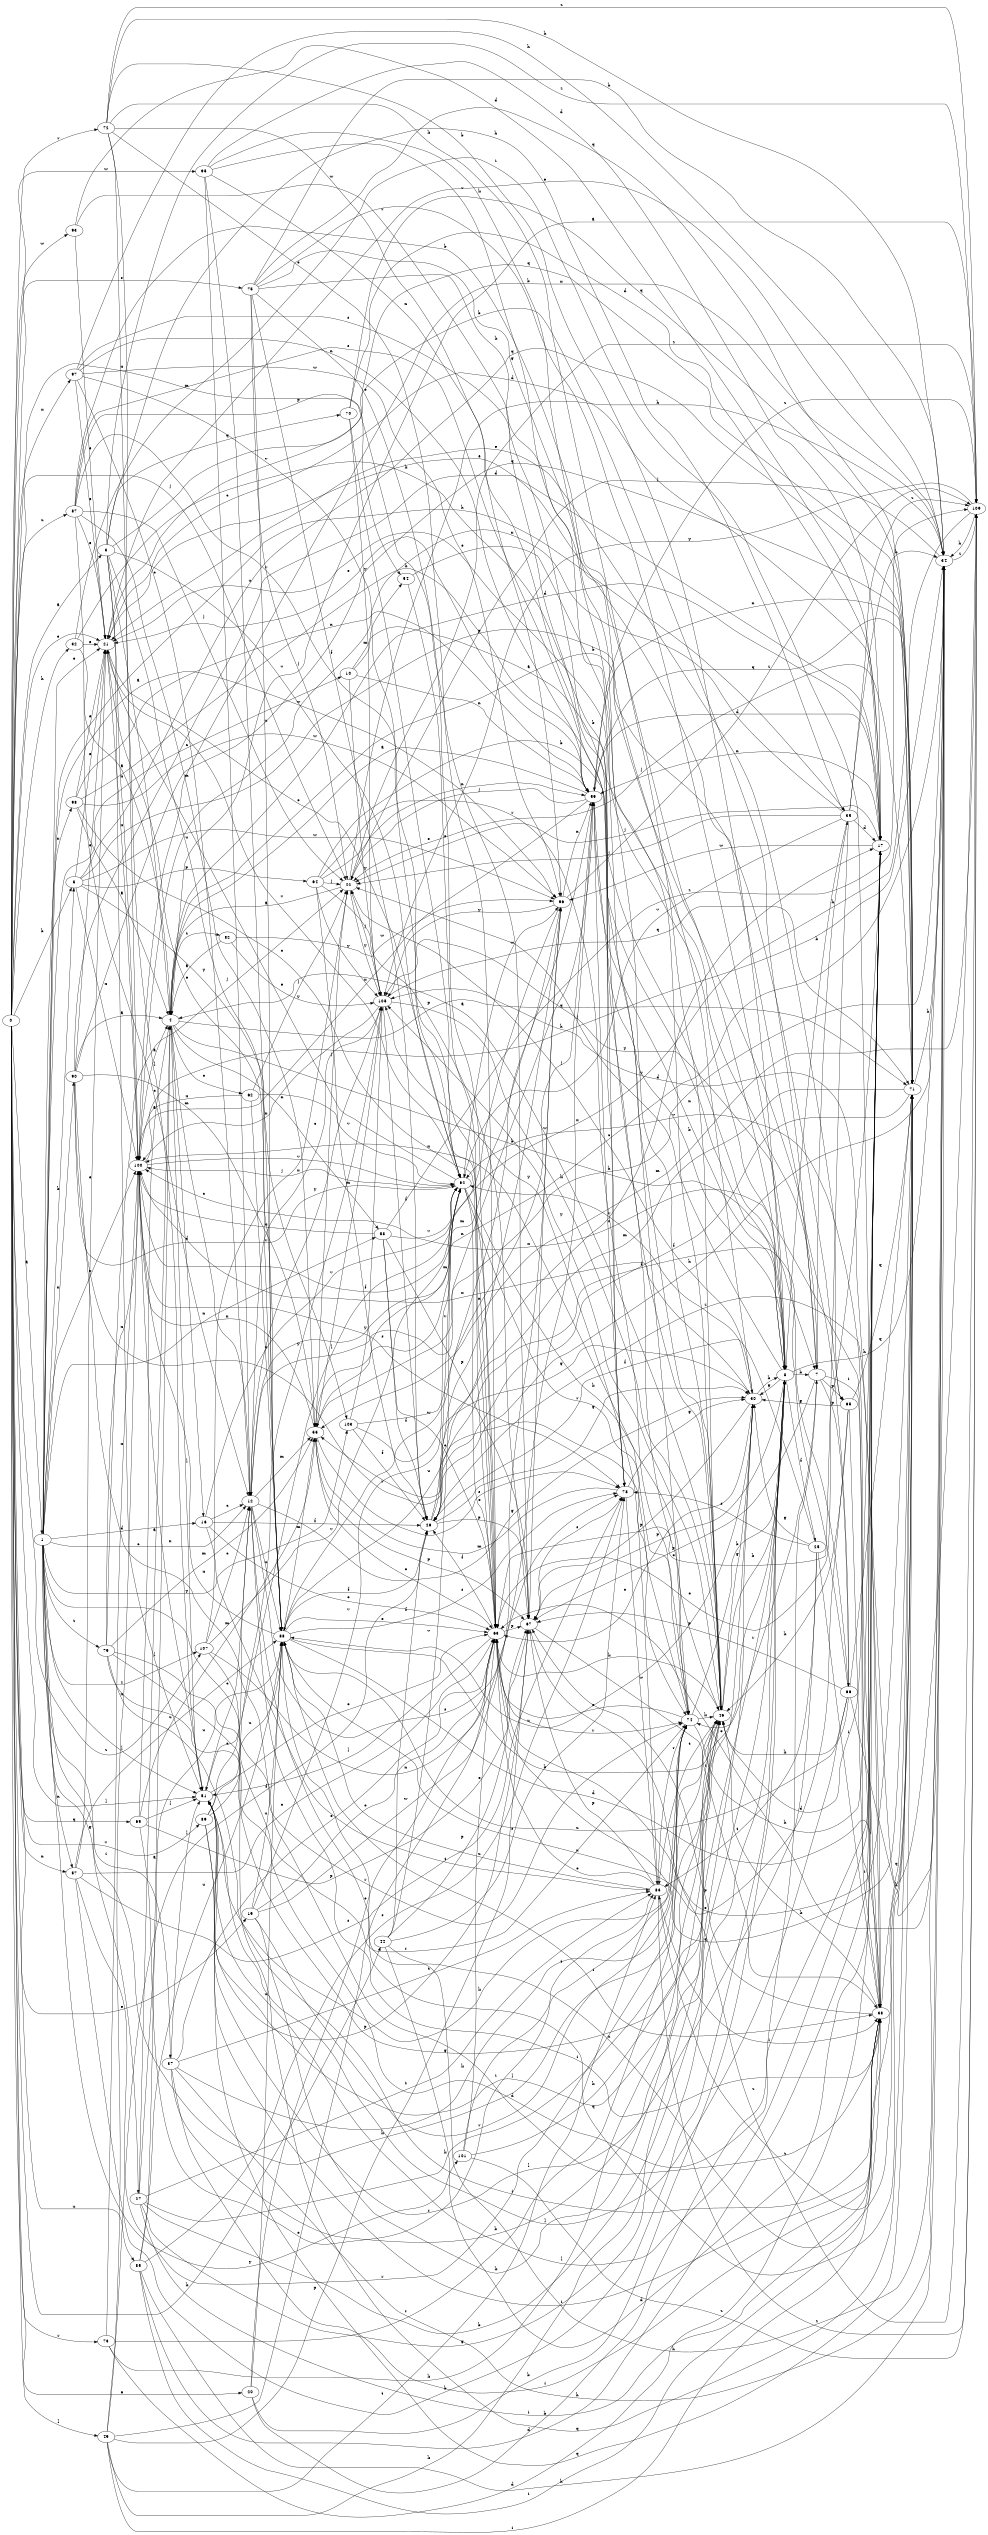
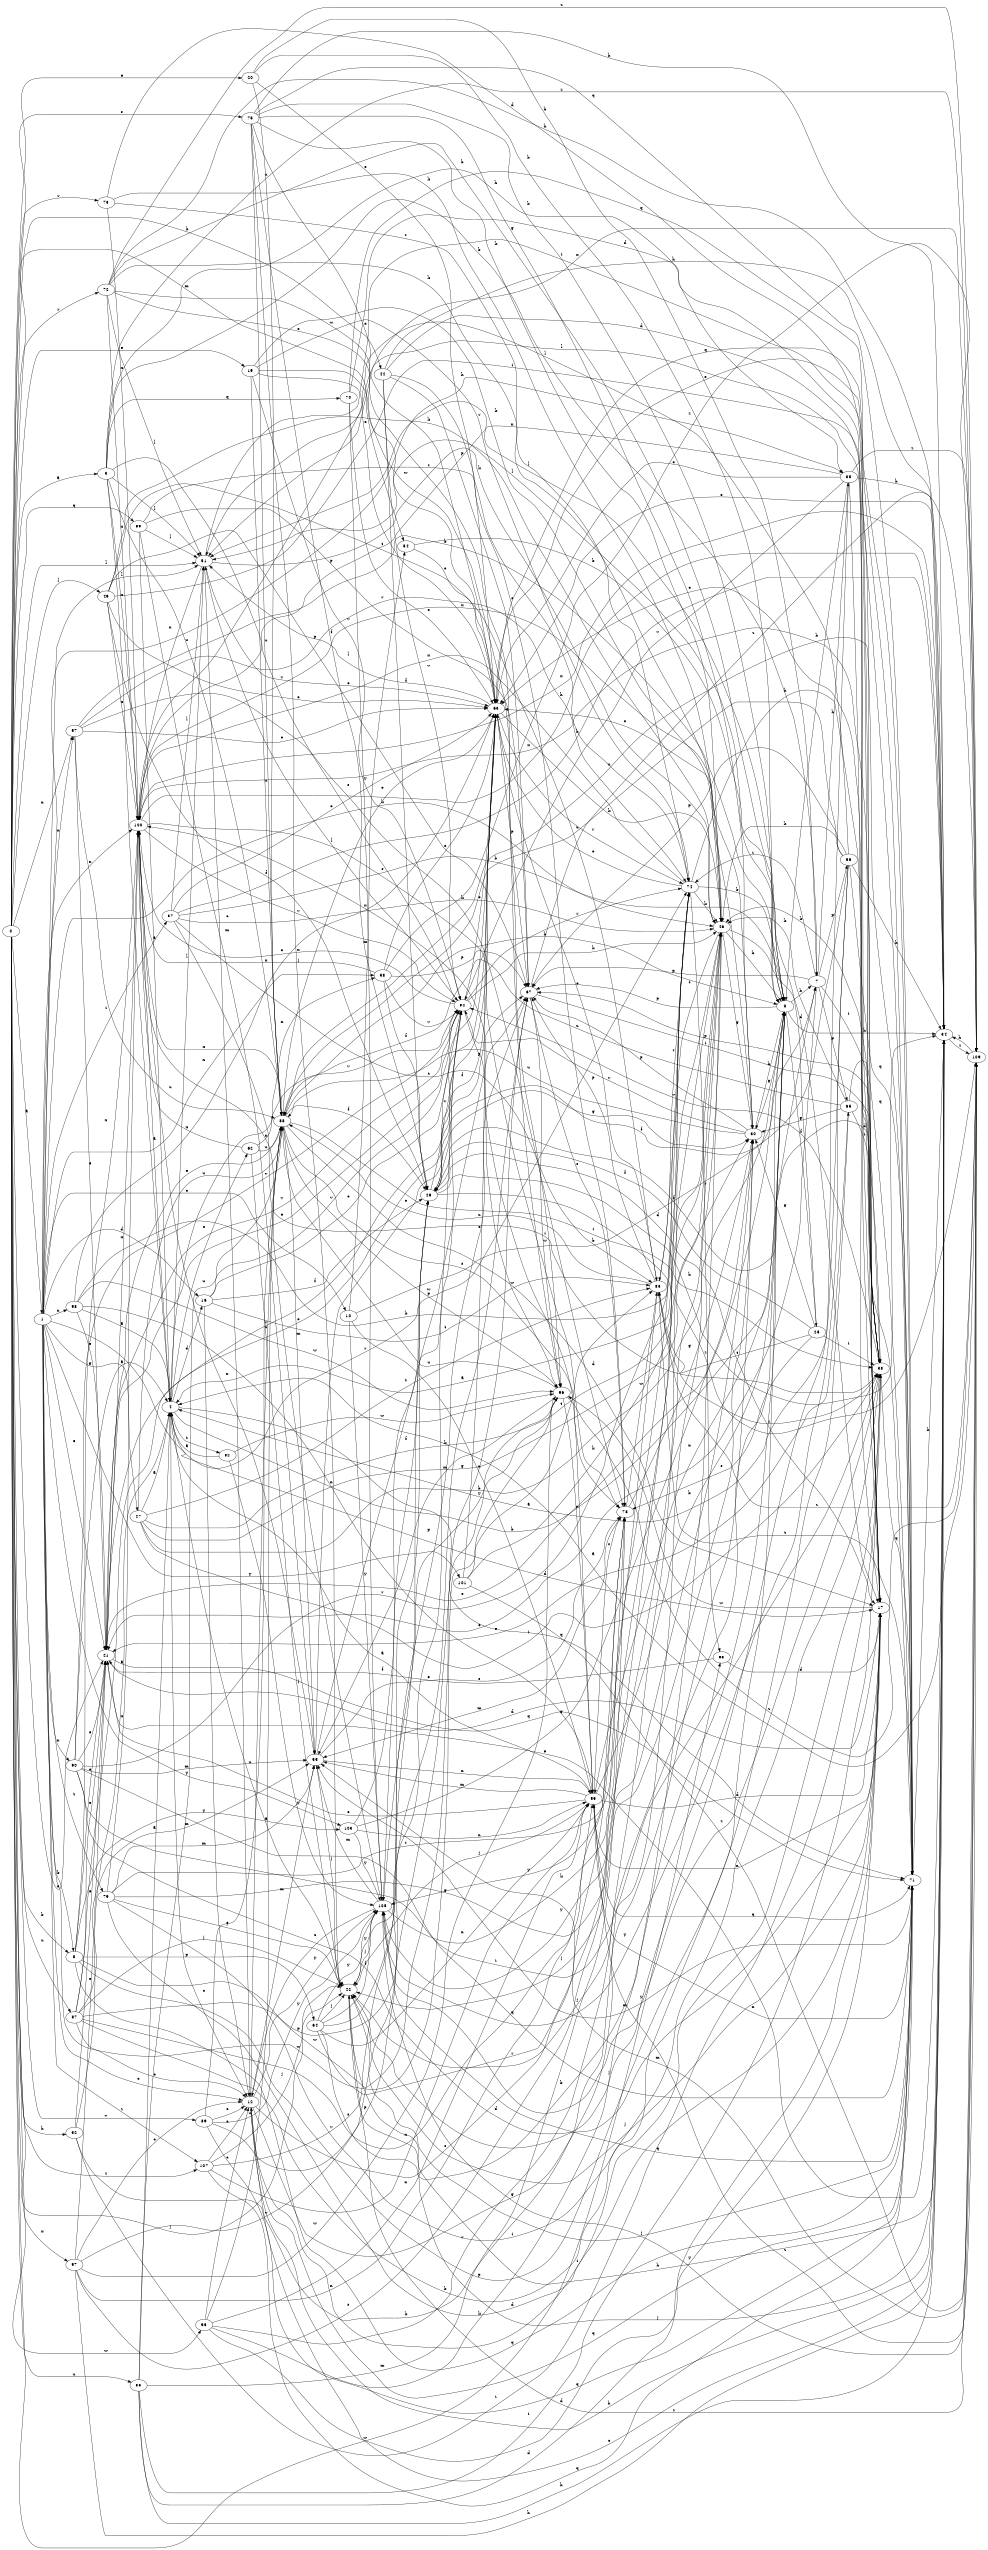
(576, 689) -> (706, 1271)
(383, 1915) -> (383, 2366)
